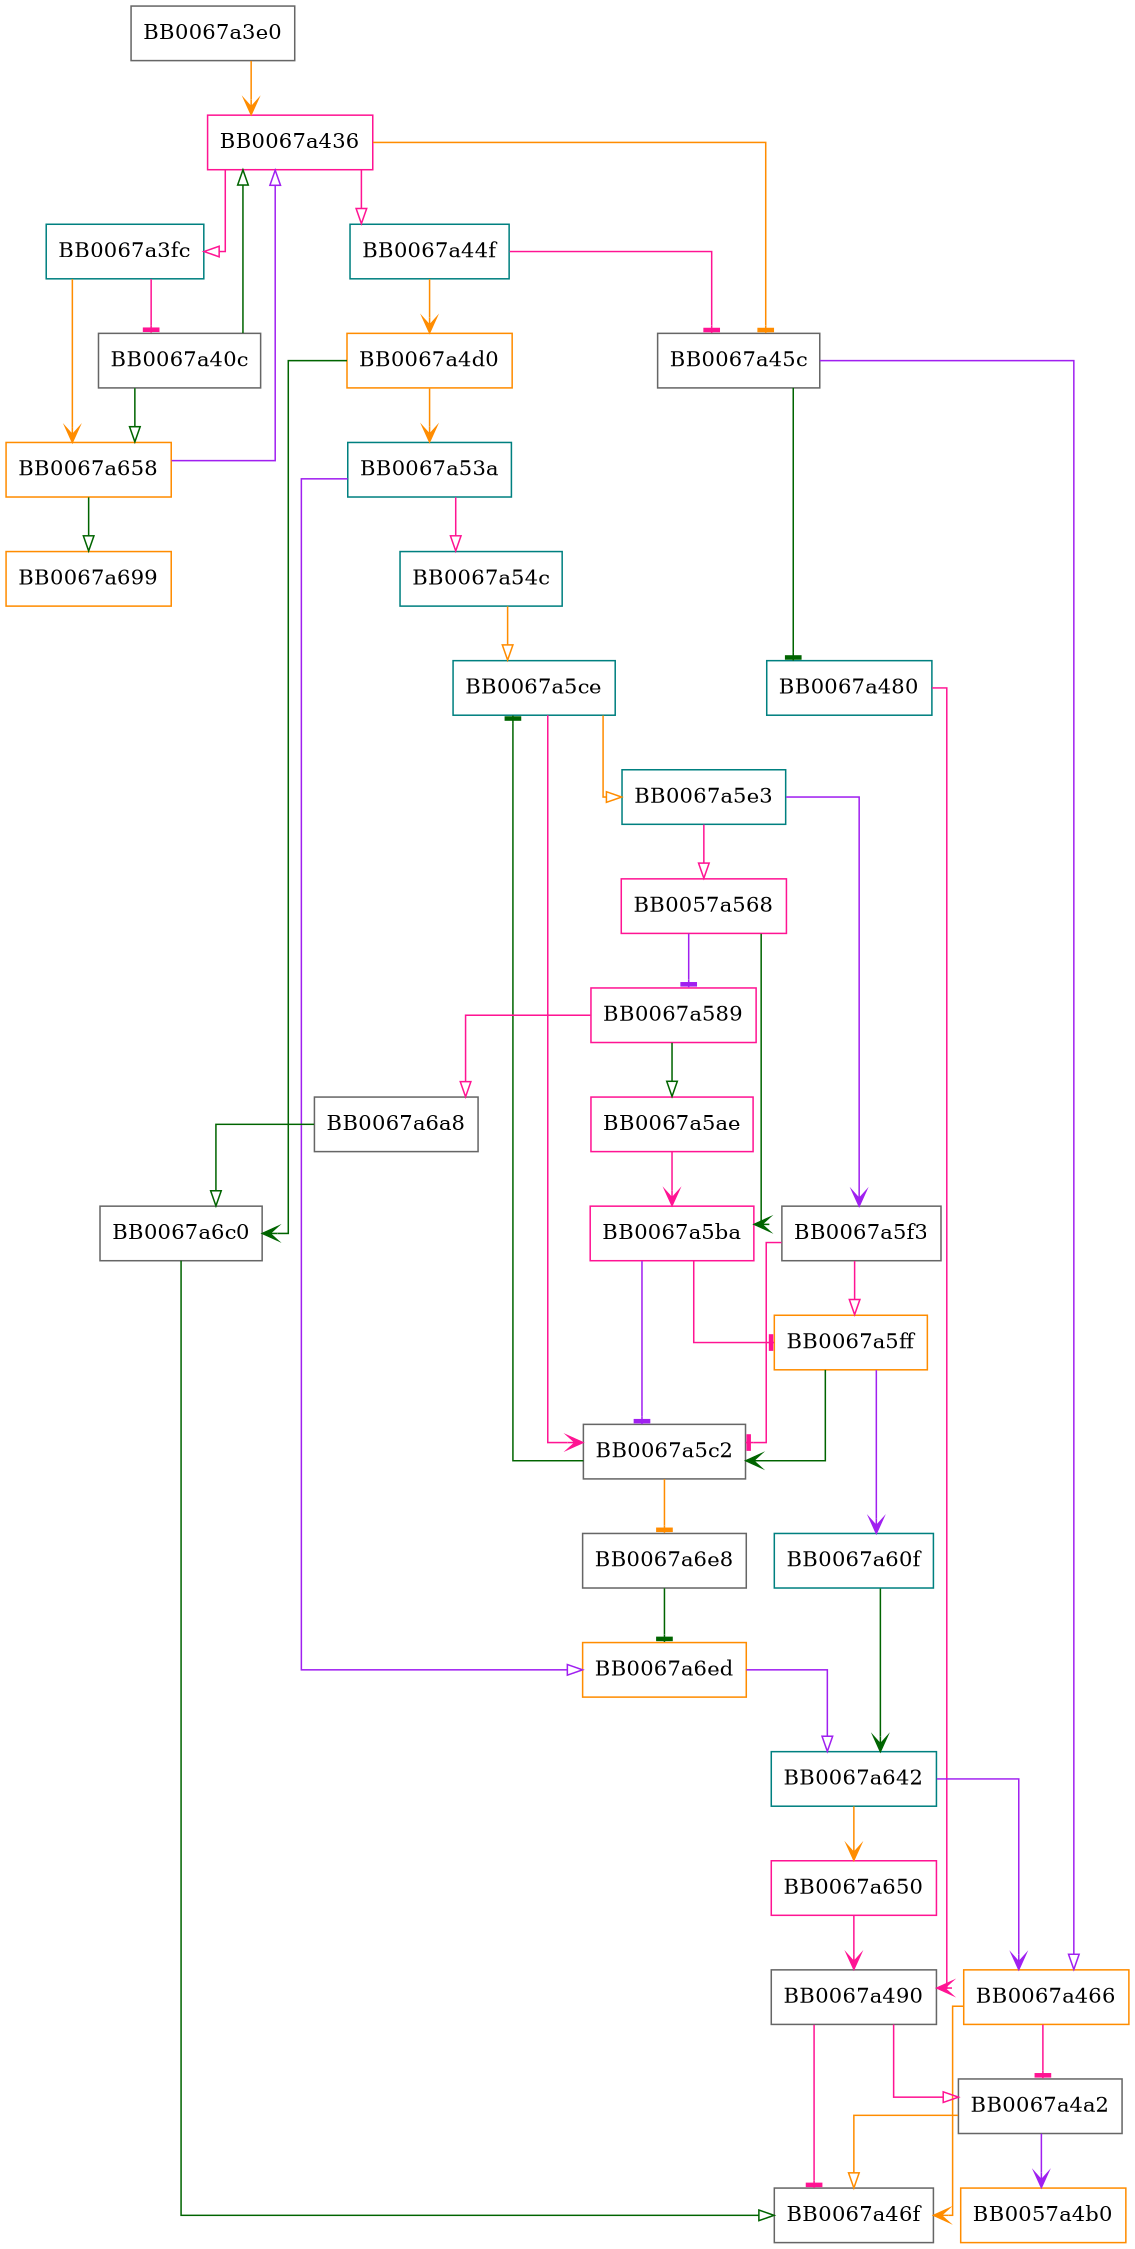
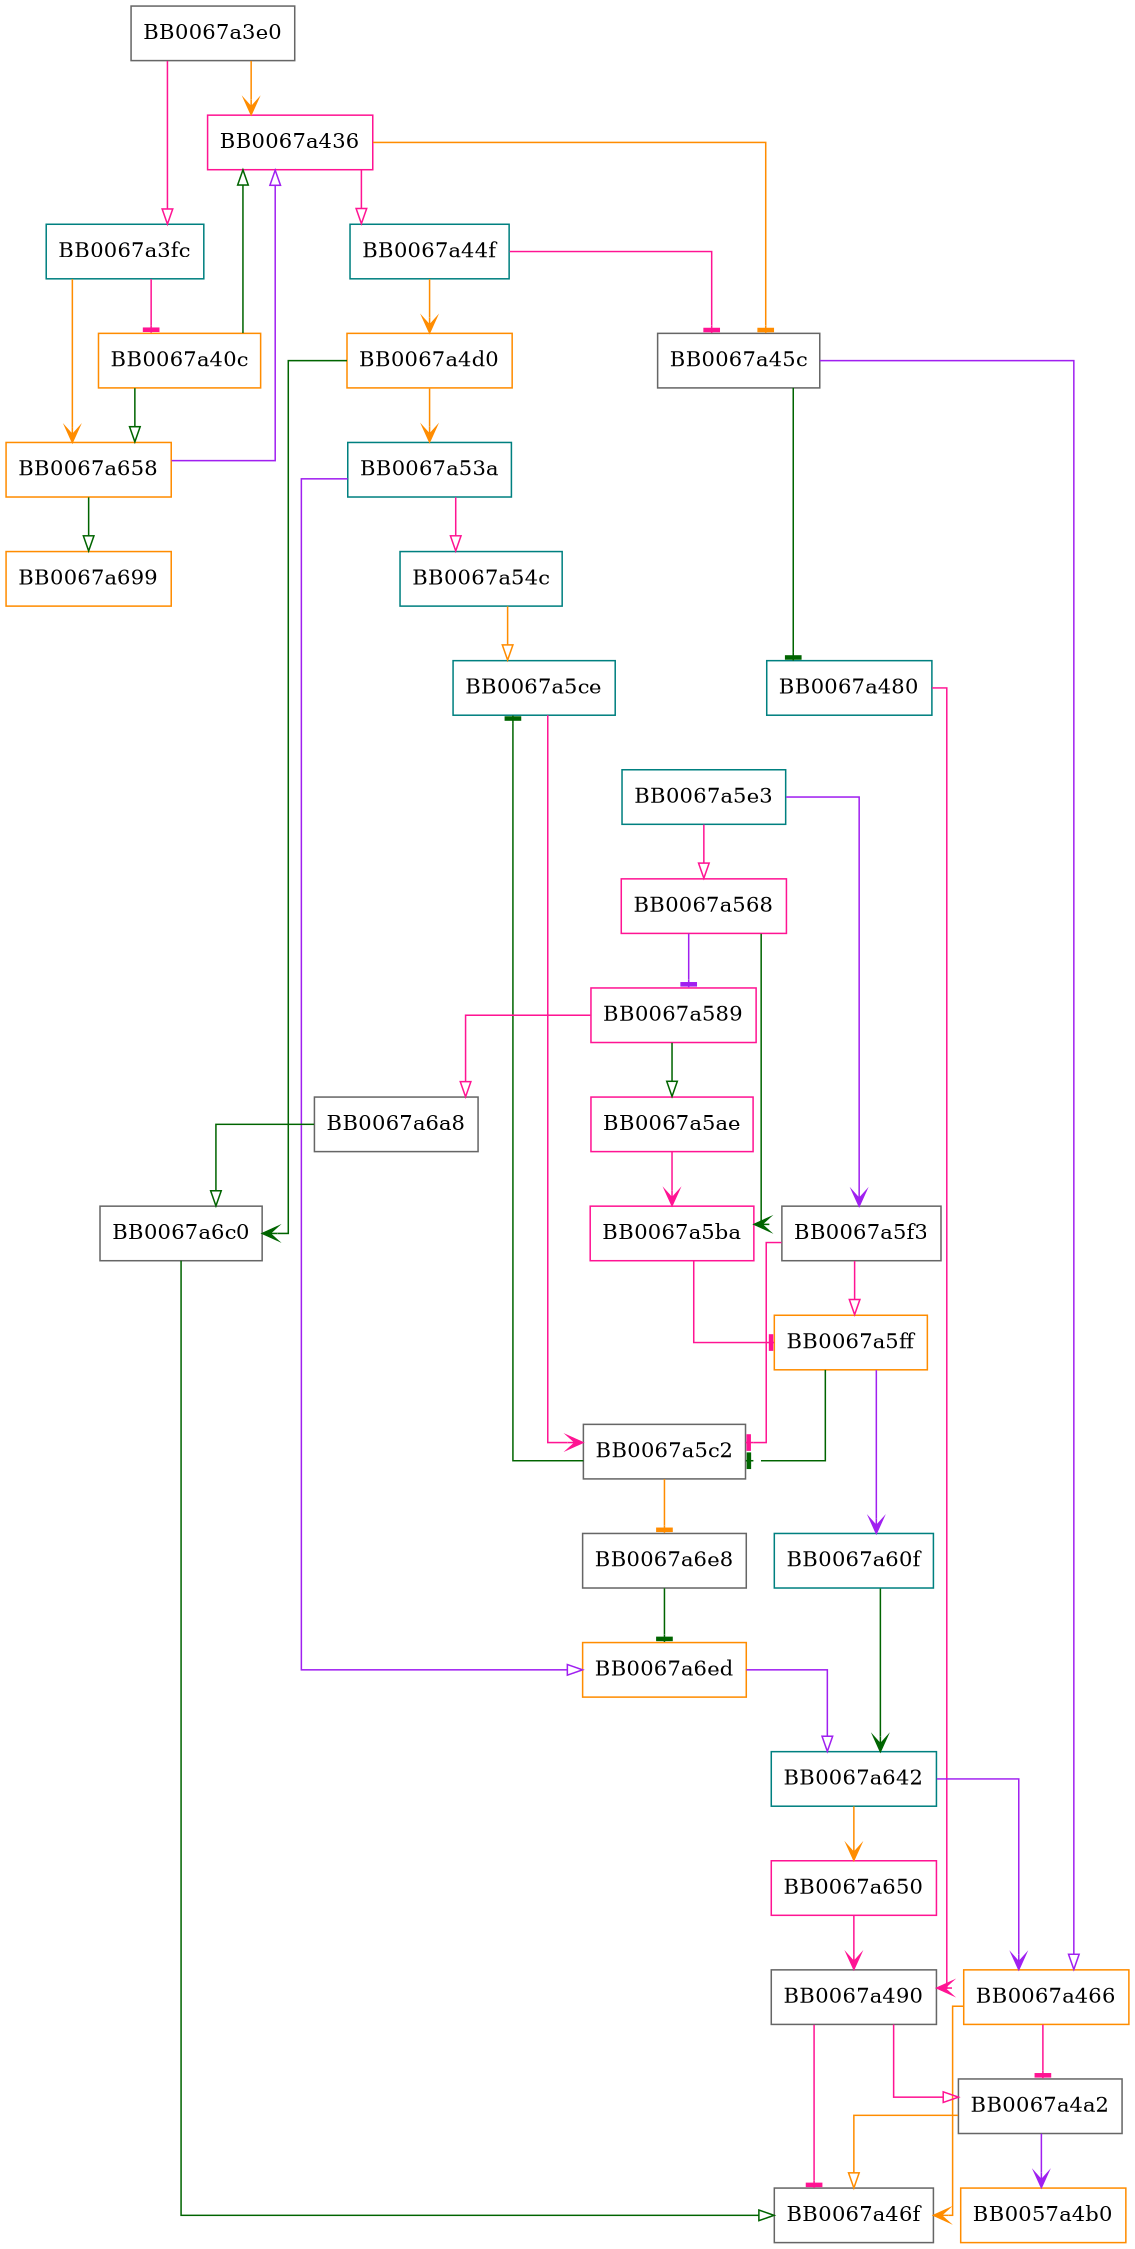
(225, 214) -> (167, 135)
(180, 361) -> (180, 361)
(603, 758) -> none
(704, 906) -> (704, 906)
(642, 1339) -> none
(825, 1448) -> (825, 1448)
